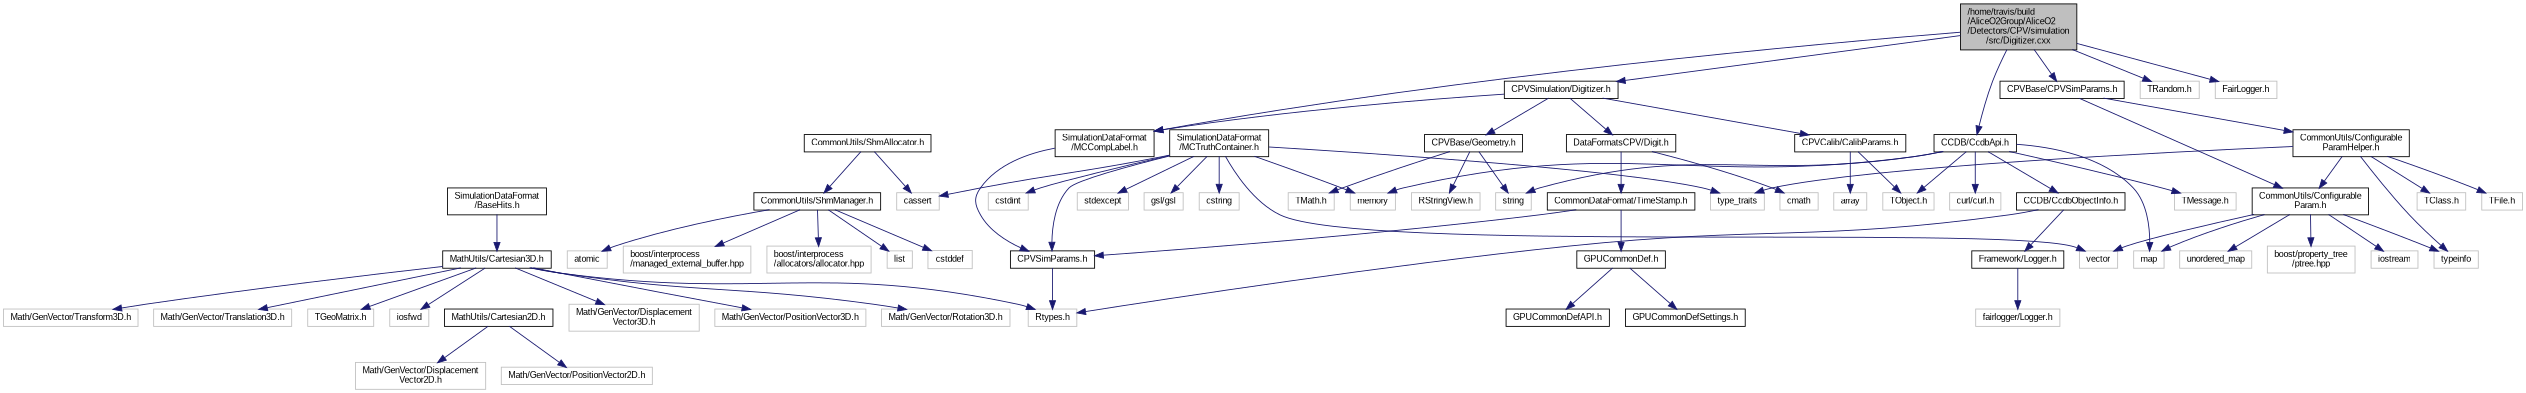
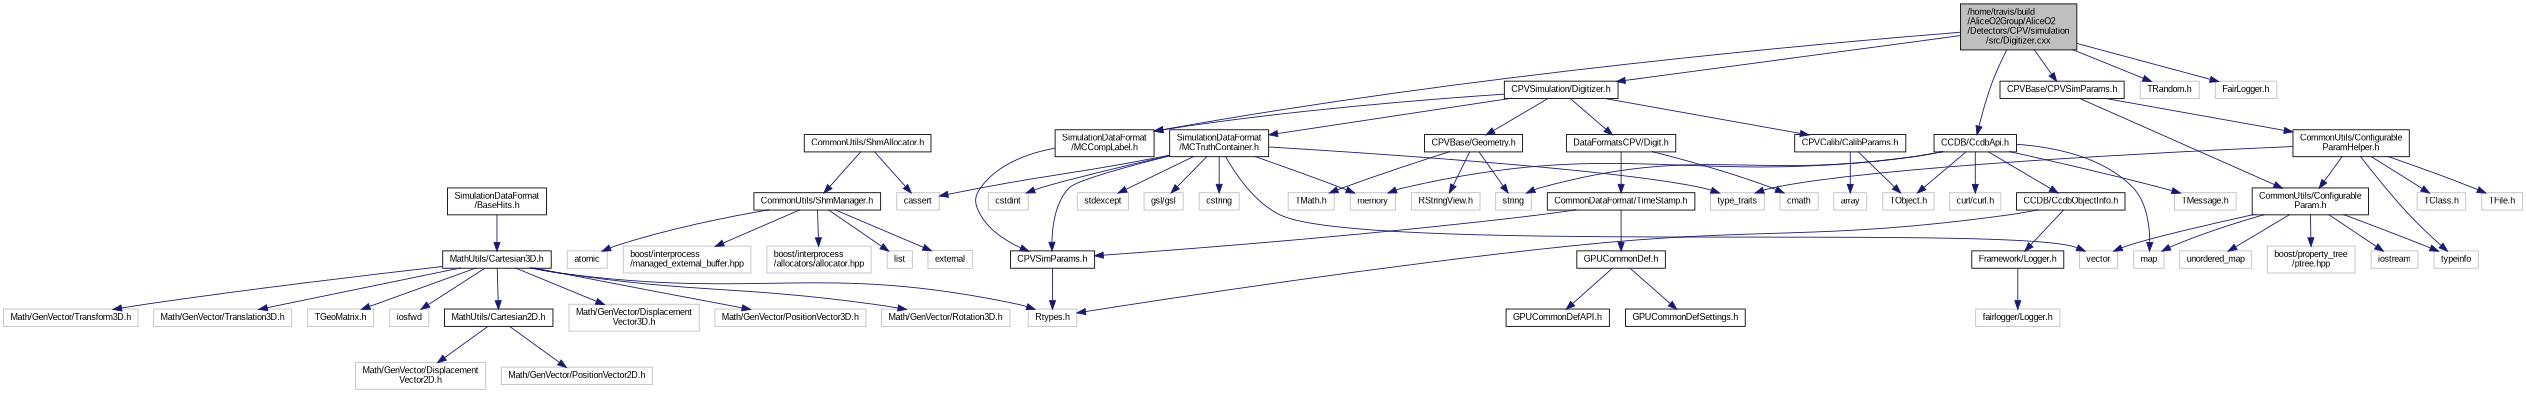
none -> (1395, 116)
(950, 260) -> (950, 260)
none -> (498, 284)
